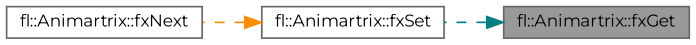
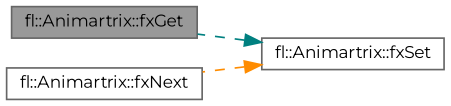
(465, 22) -> (221, 37)
